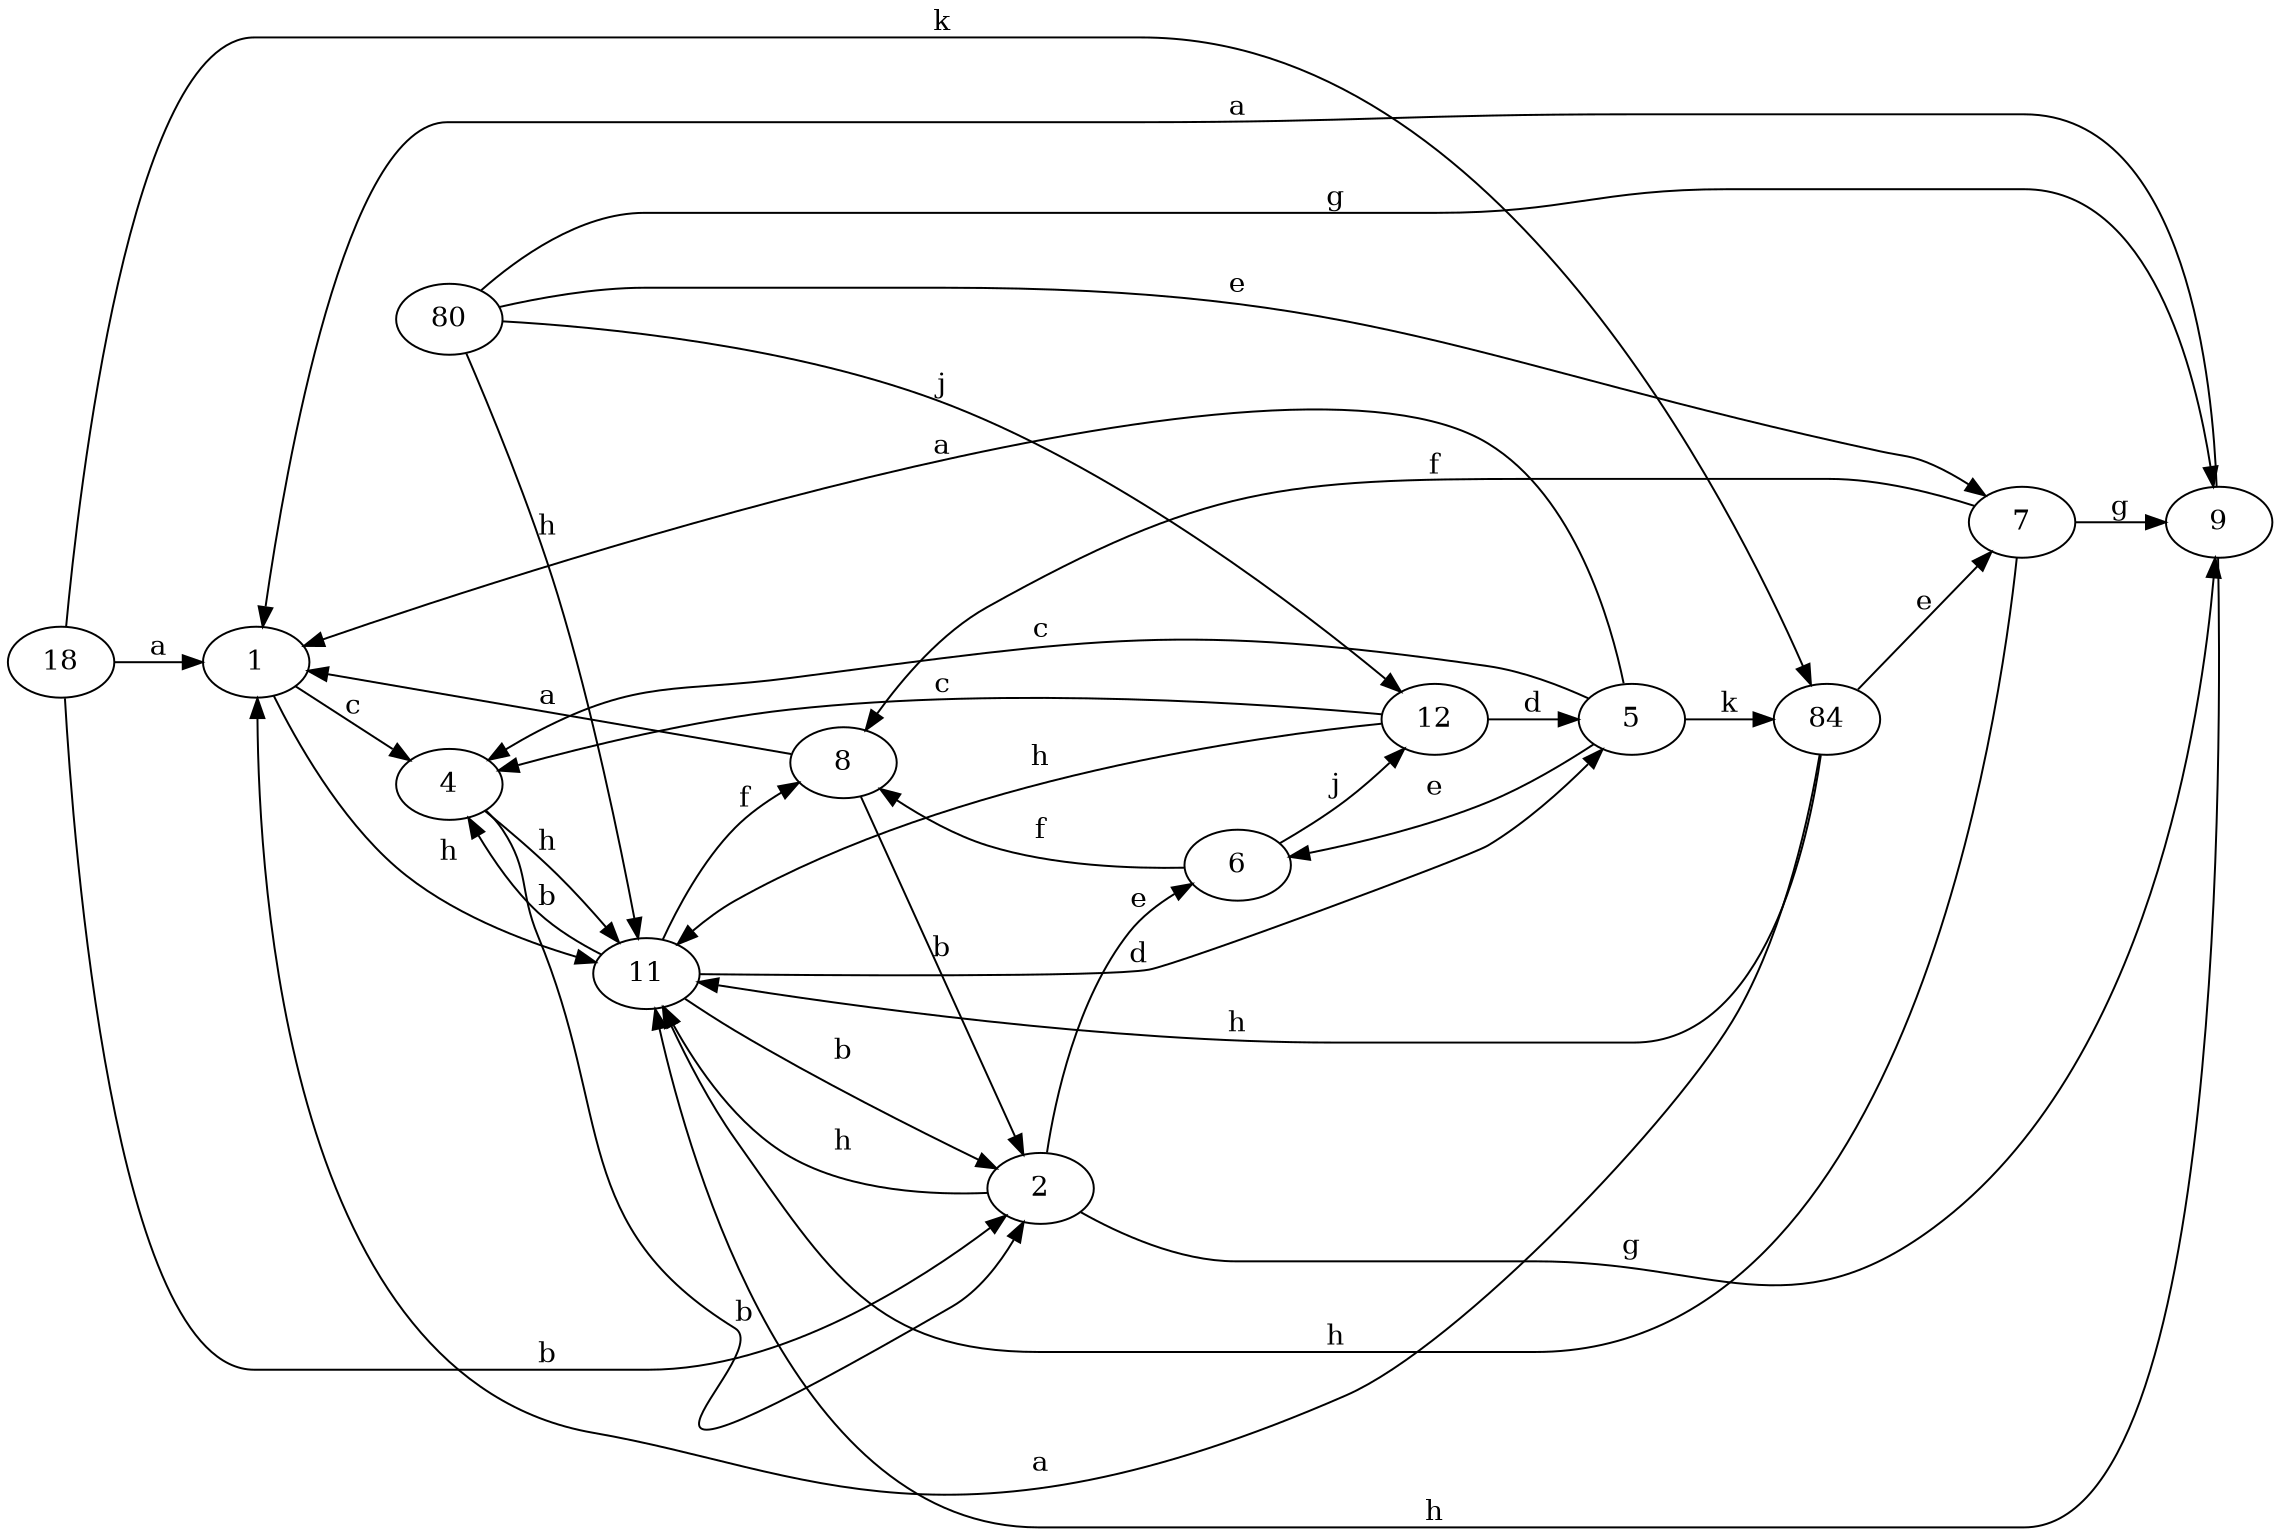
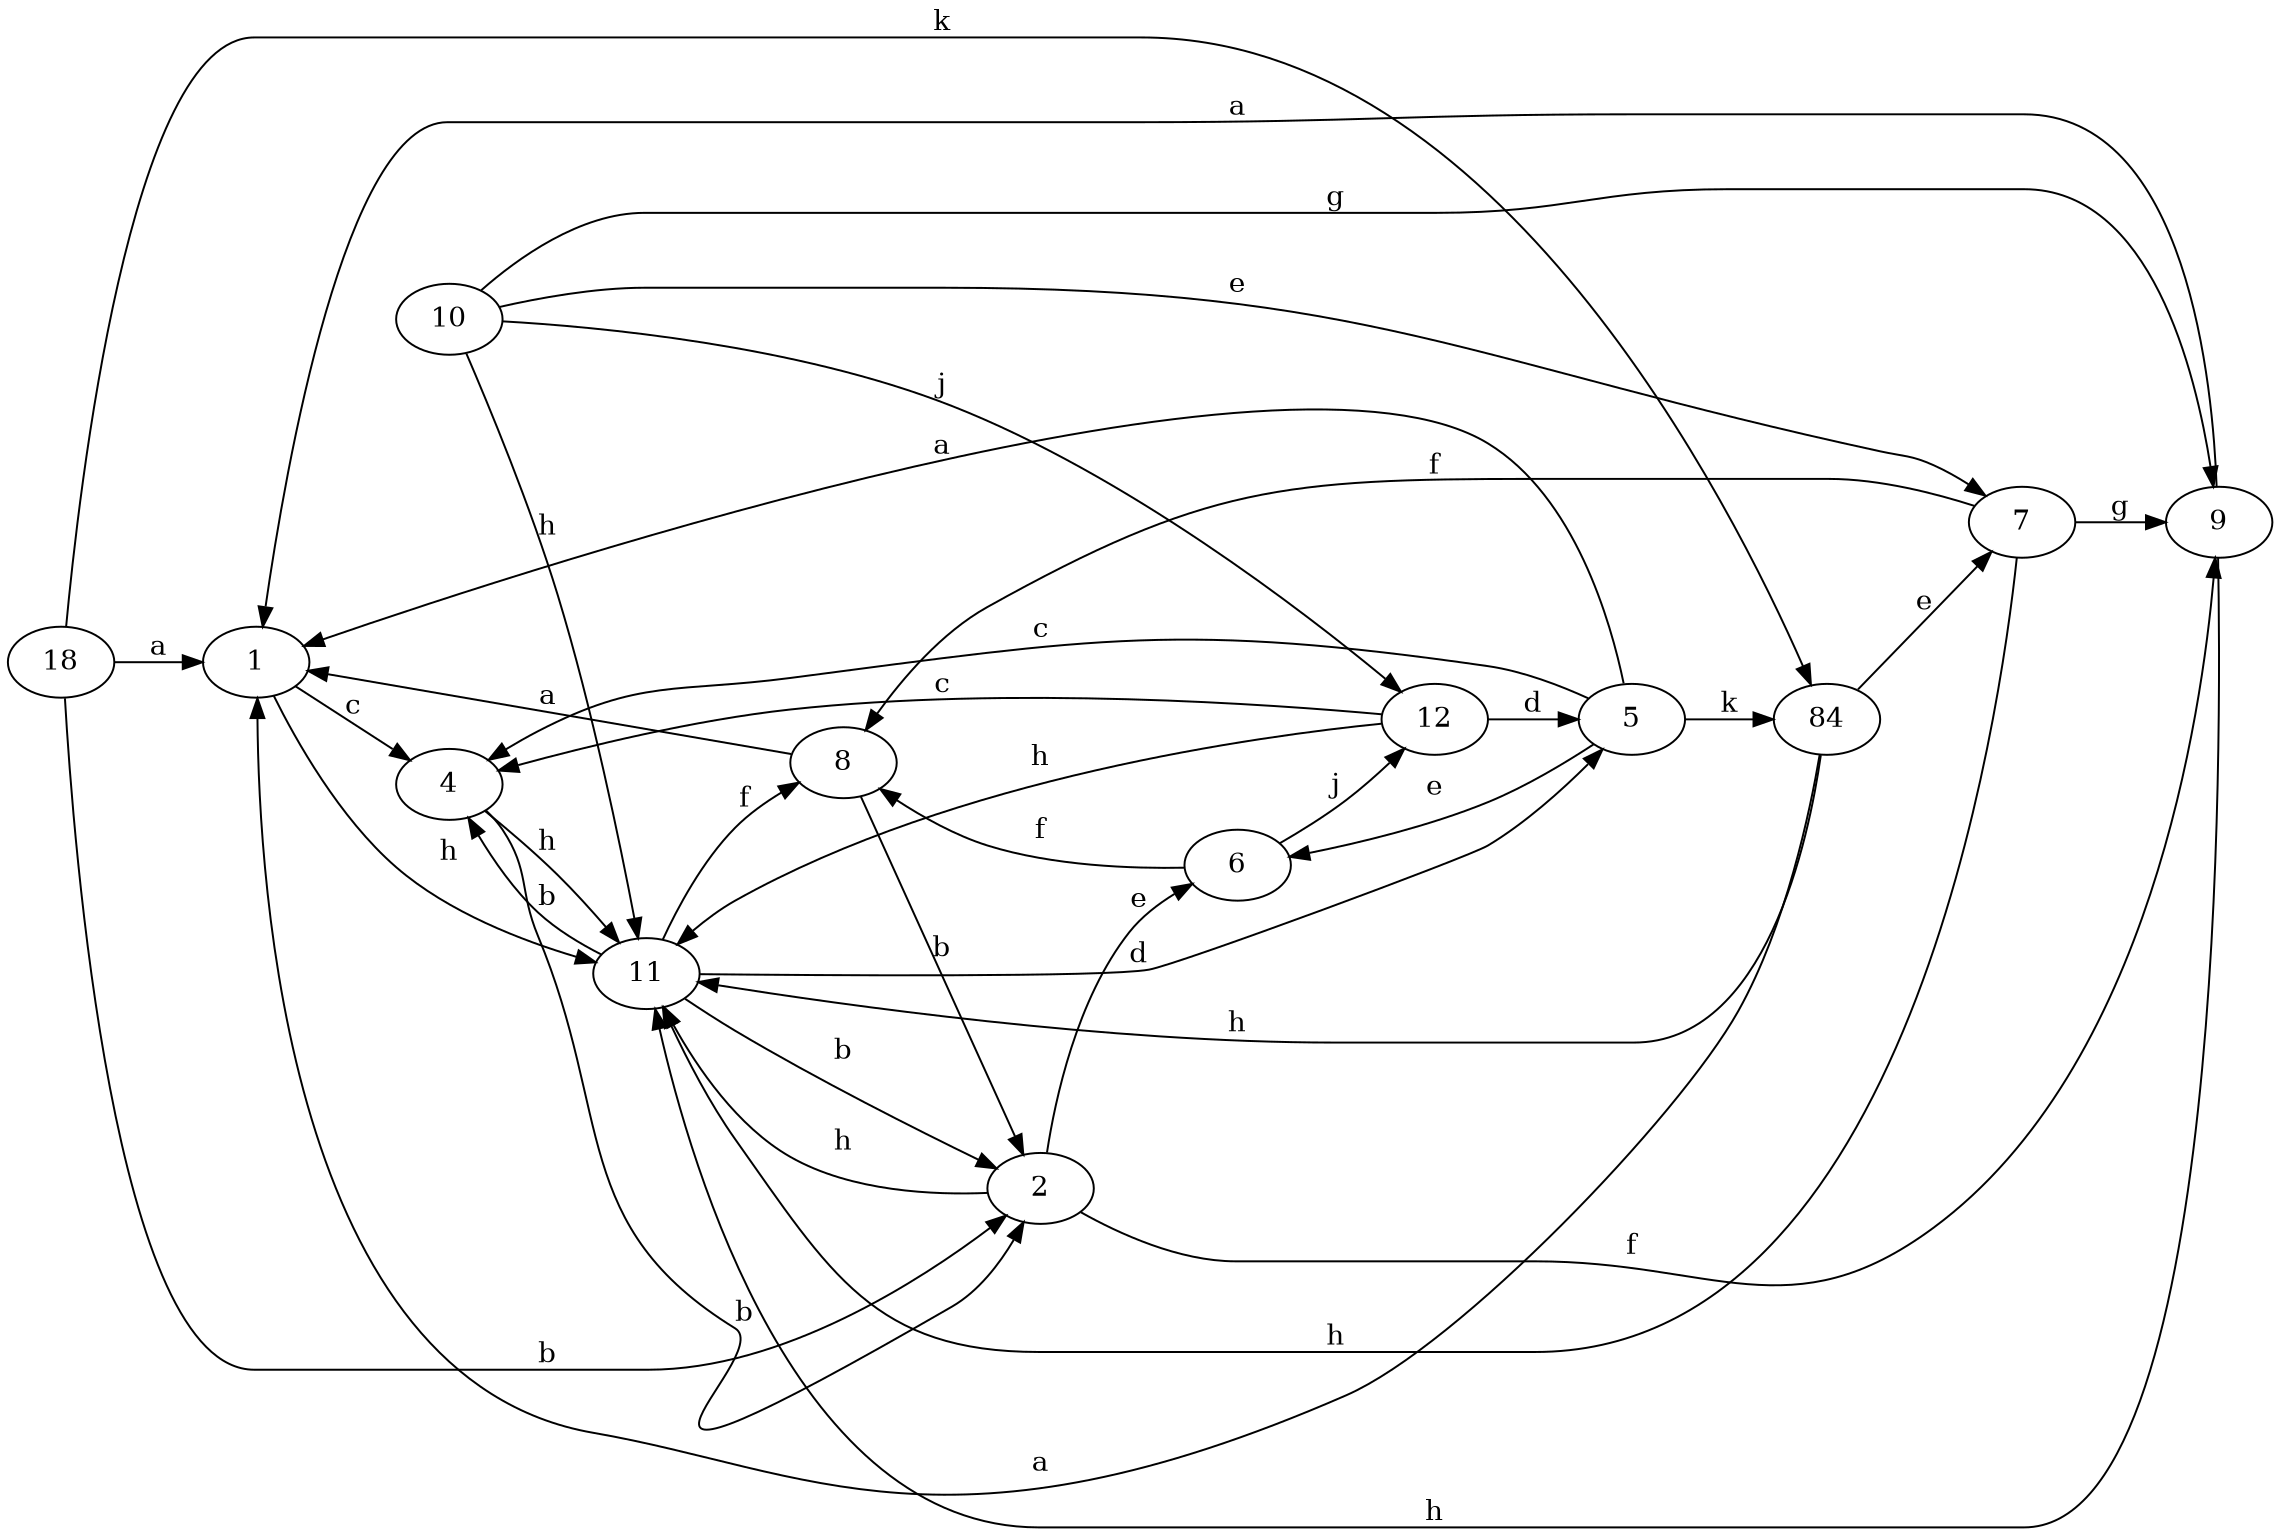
(449, 319) -> (449, 319)
(1632, 1247) -> (1632, 1247)
